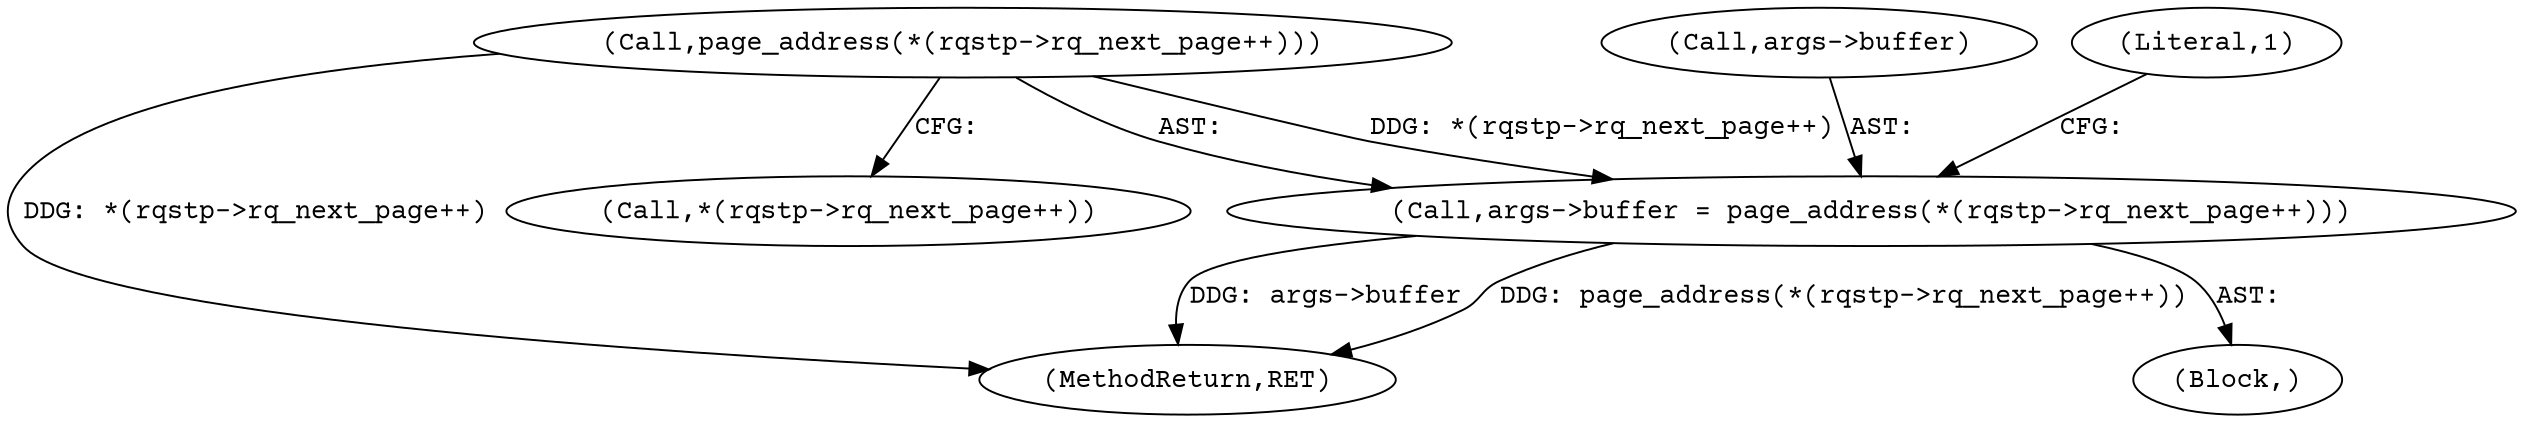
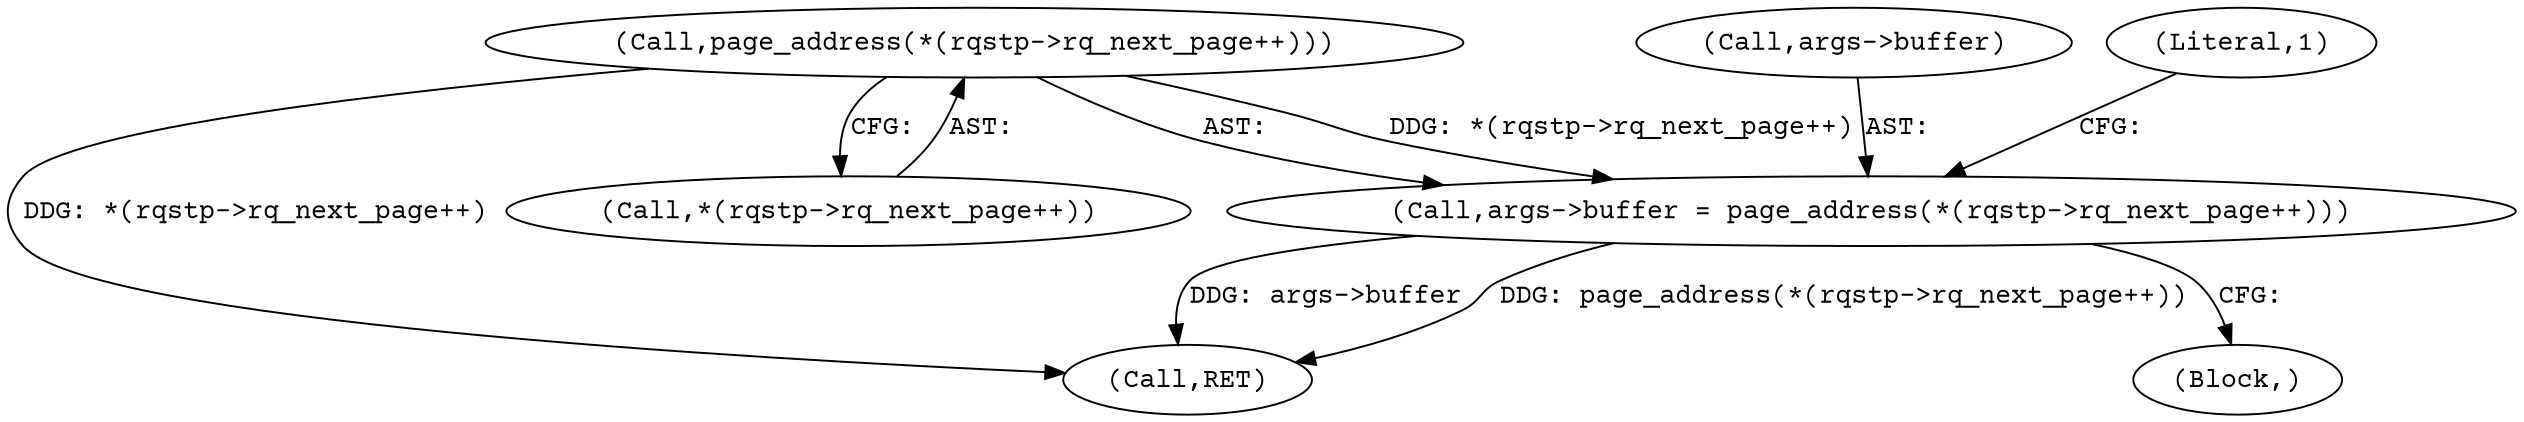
none -> (933, 140)
(2257, 295) -> (2259, 295)
(1188, 380) -> (1188, 380)
